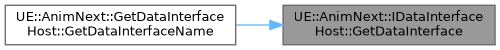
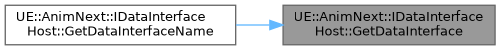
(120, 25) -> (120, 25)
